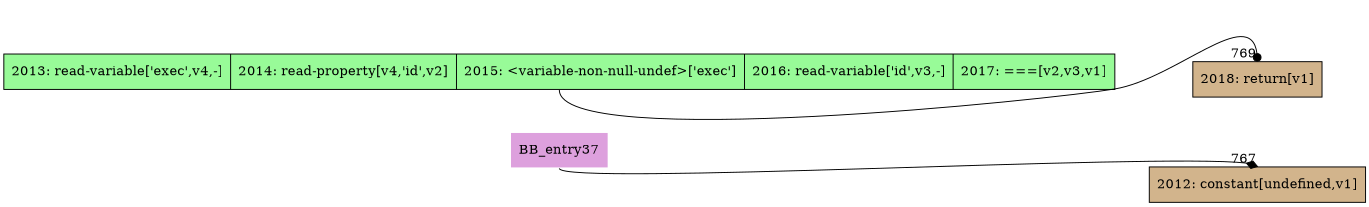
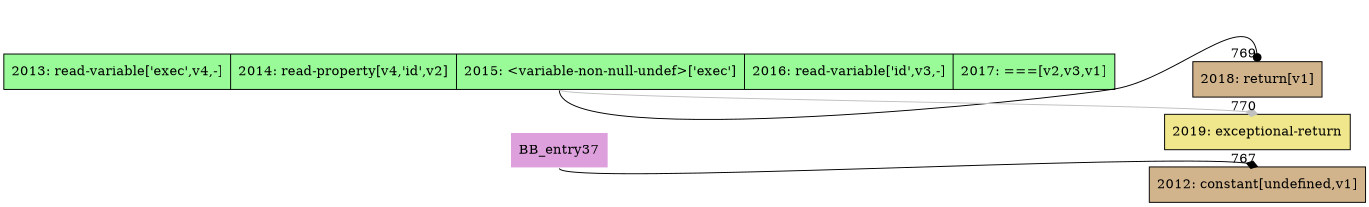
none -> (1257, 132)
